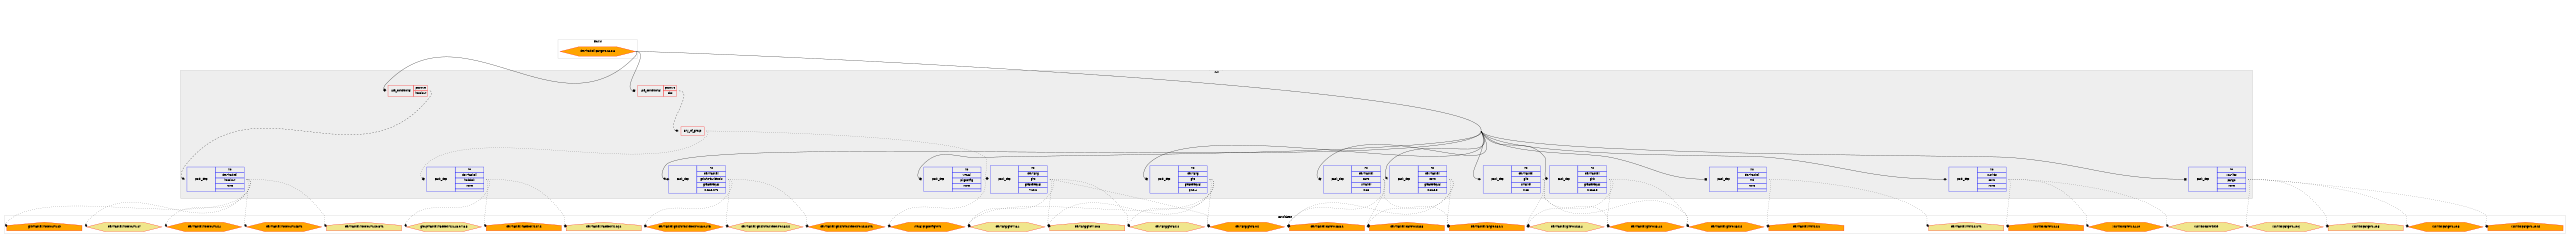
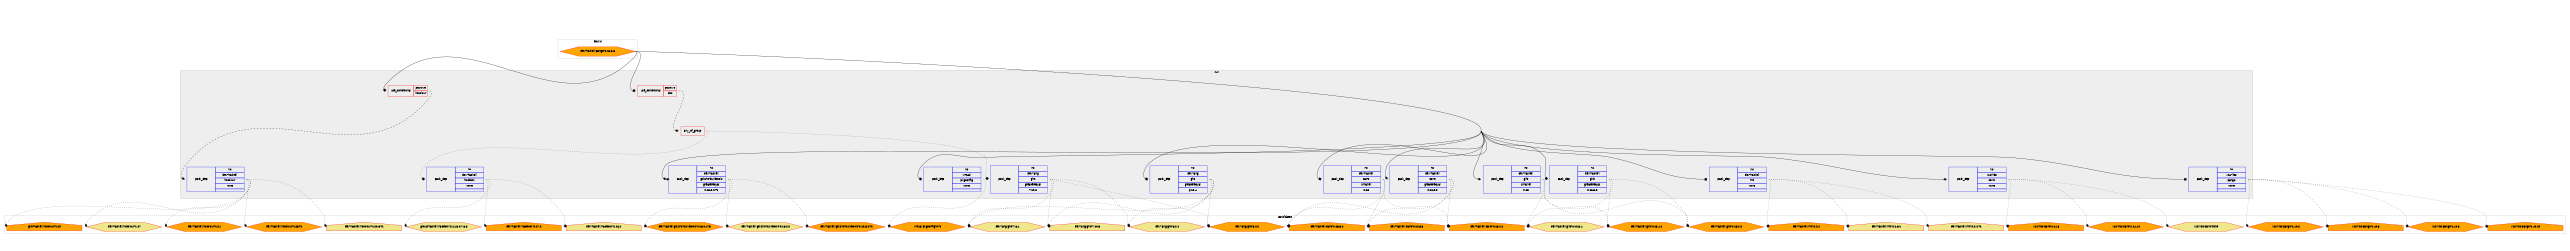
(1487, 227) -> (1487, 227)
none -> (1886, 227)
(2286, 227) -> (2286, 227)
(2366, 227) -> (2366, 227)
